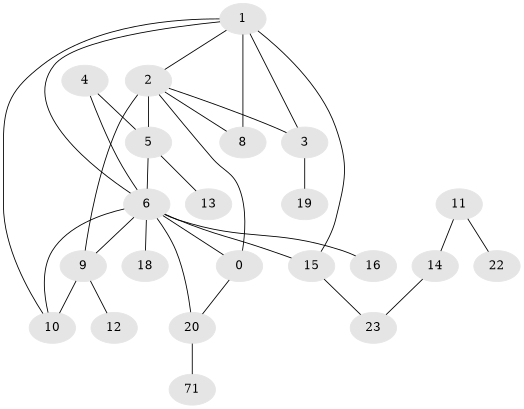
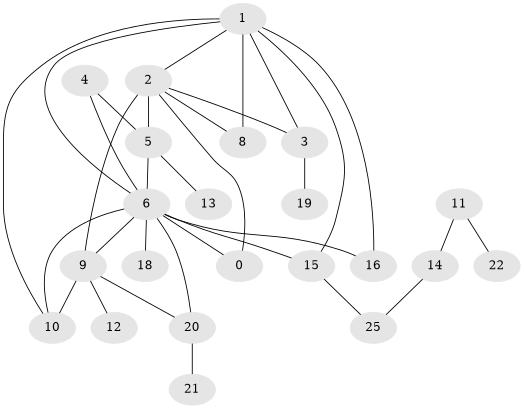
none -> (352, 120)
(216, 297) -> (138, 297)
(373, 328) -> (373, 328)
(192, 390) -> (192, 390)
